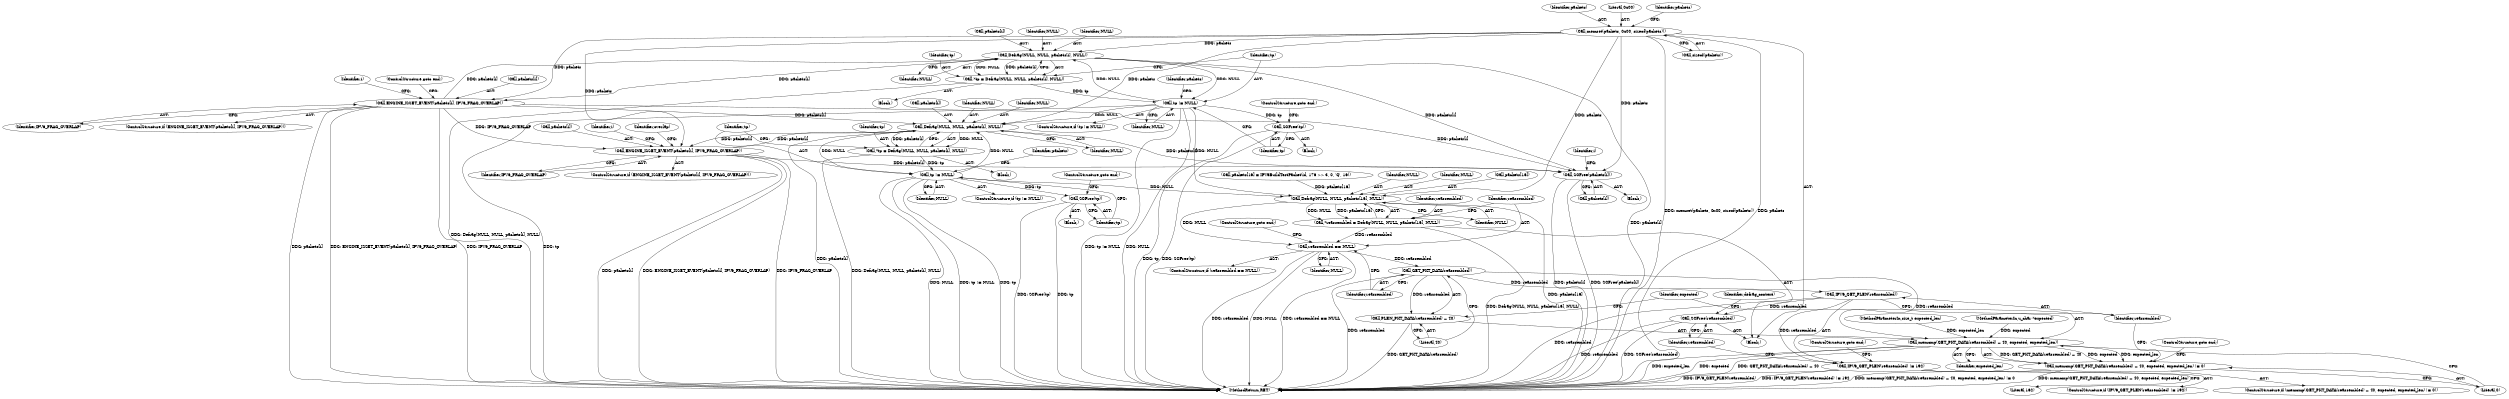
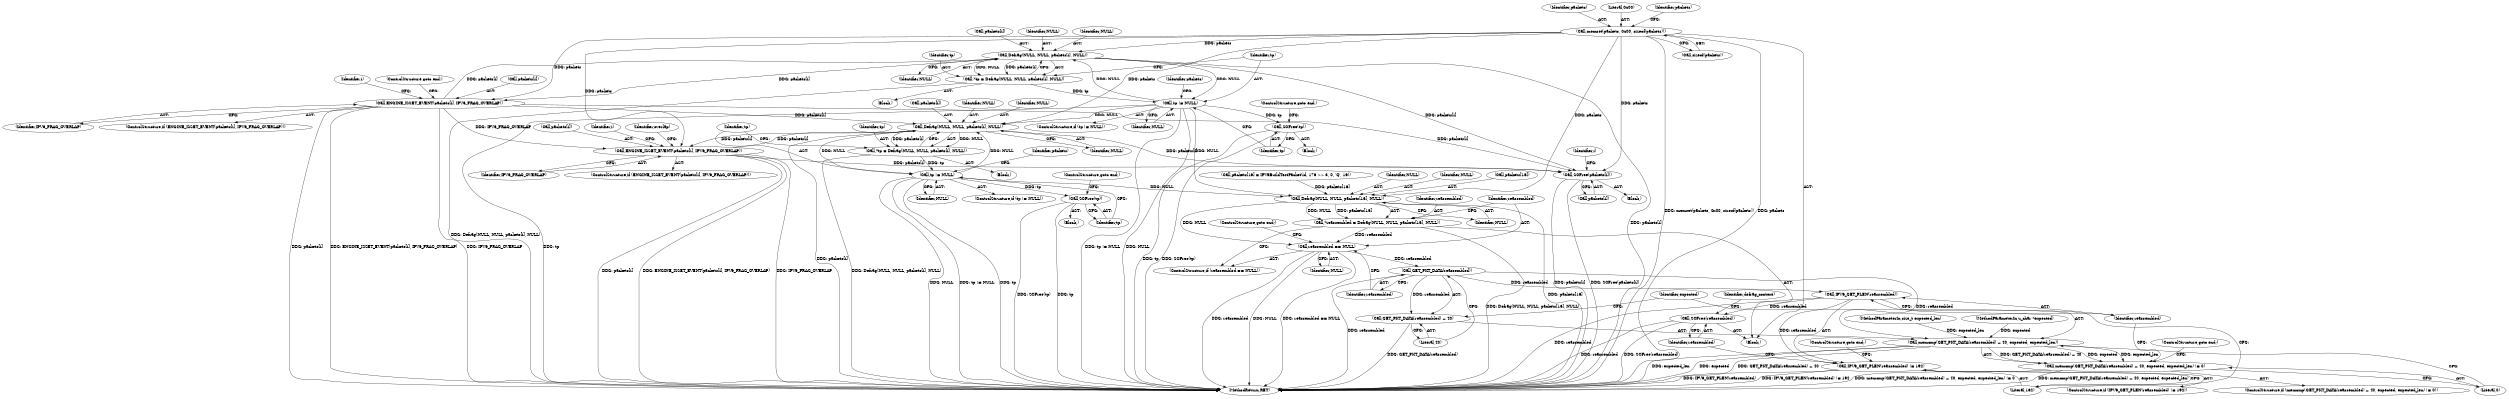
(1701, 44) -> (1701, 44)
(1373, 210) -> (1270, 237)
(1413, 319) -> (1413, 319)
none -> (2171, 327)
(1979, 367) -> none
none -> (1999, 374)
